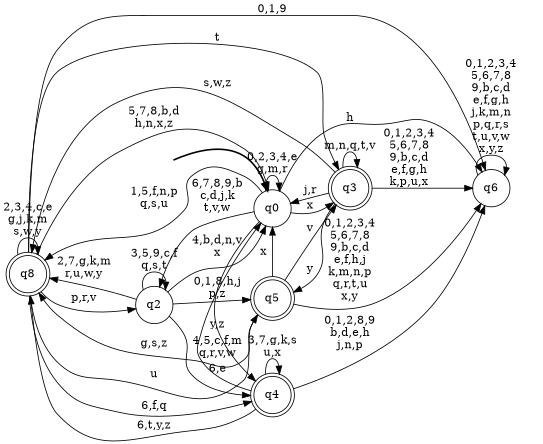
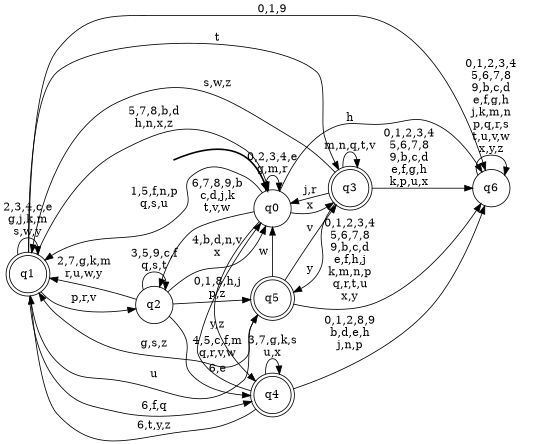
(264, 252) -> (264, 252)
(28, 274) -> (28, 274)
